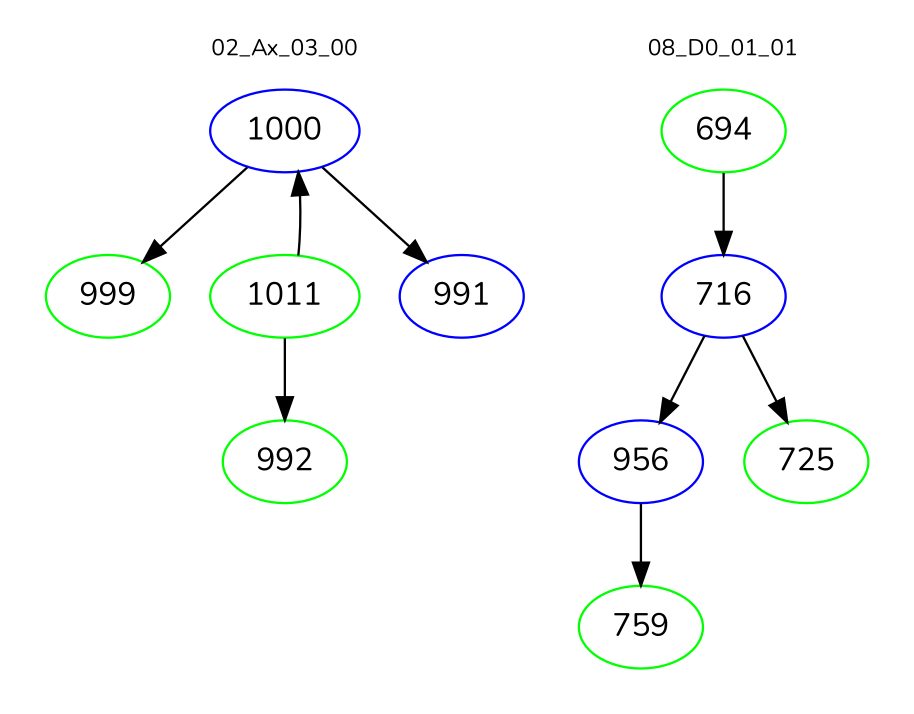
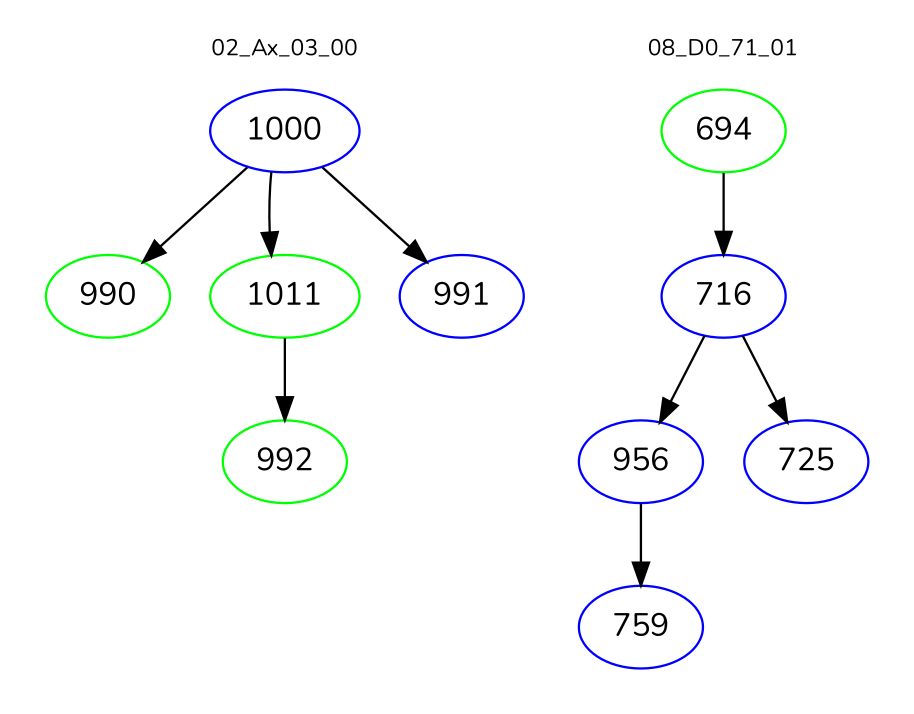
(724, 49) -> (724, 49)
(300, 226) -> (269, 202)
(108, 296) -> (108, 296)
(806, 462) -> (806, 462)
(641, 627) -> (641, 627)
